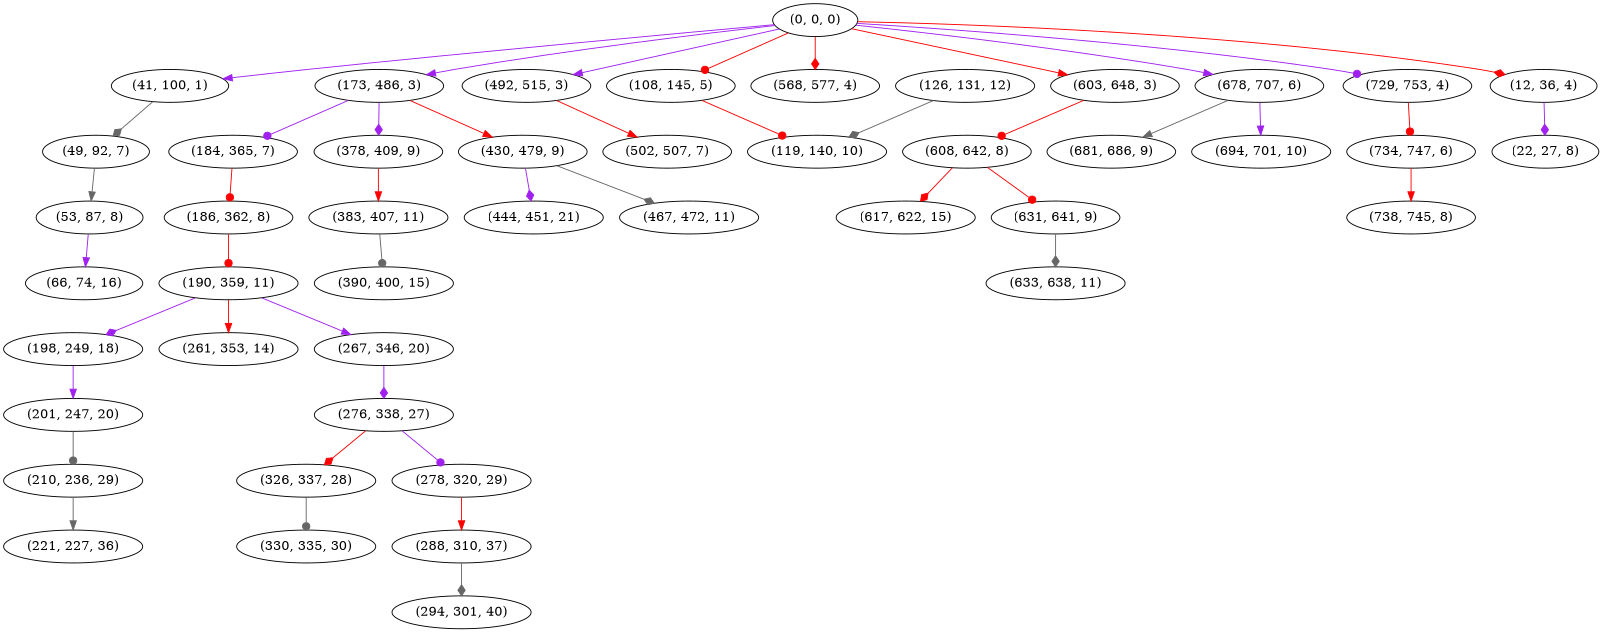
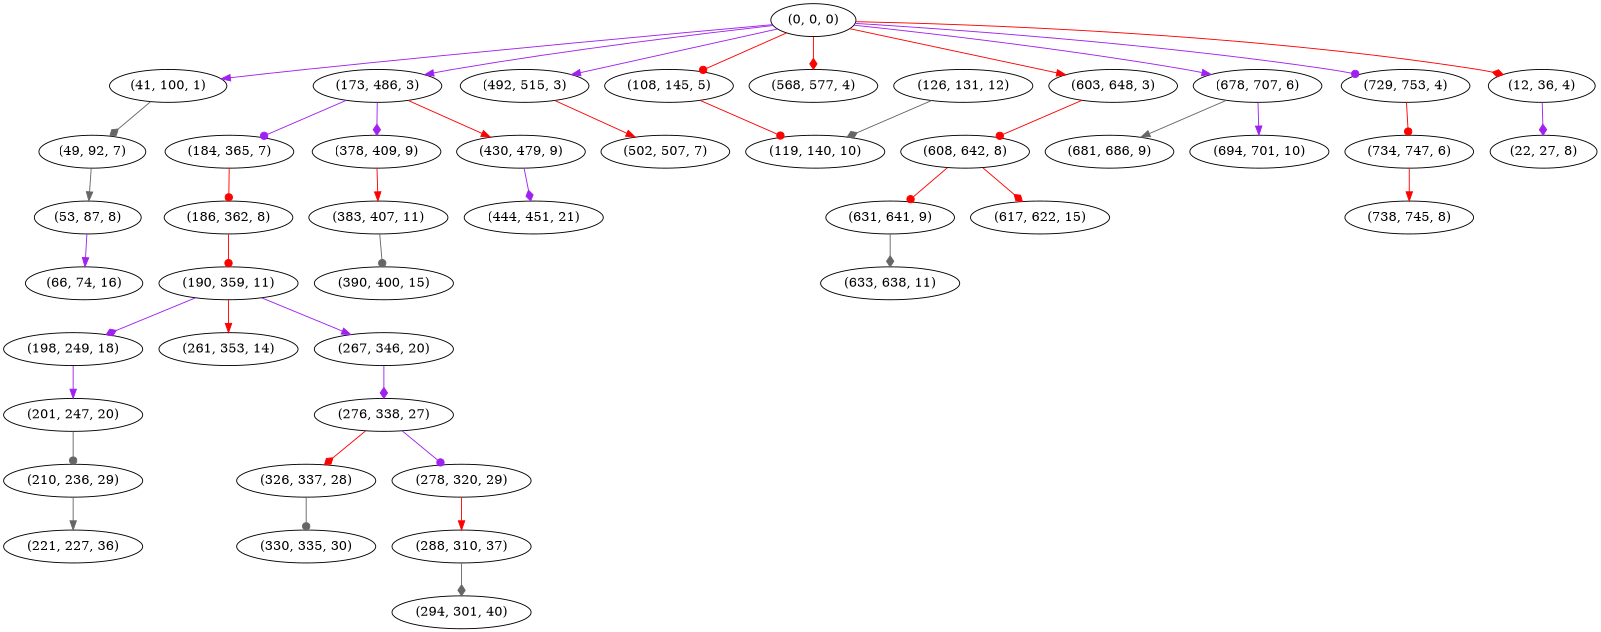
(689, 218) -> none
